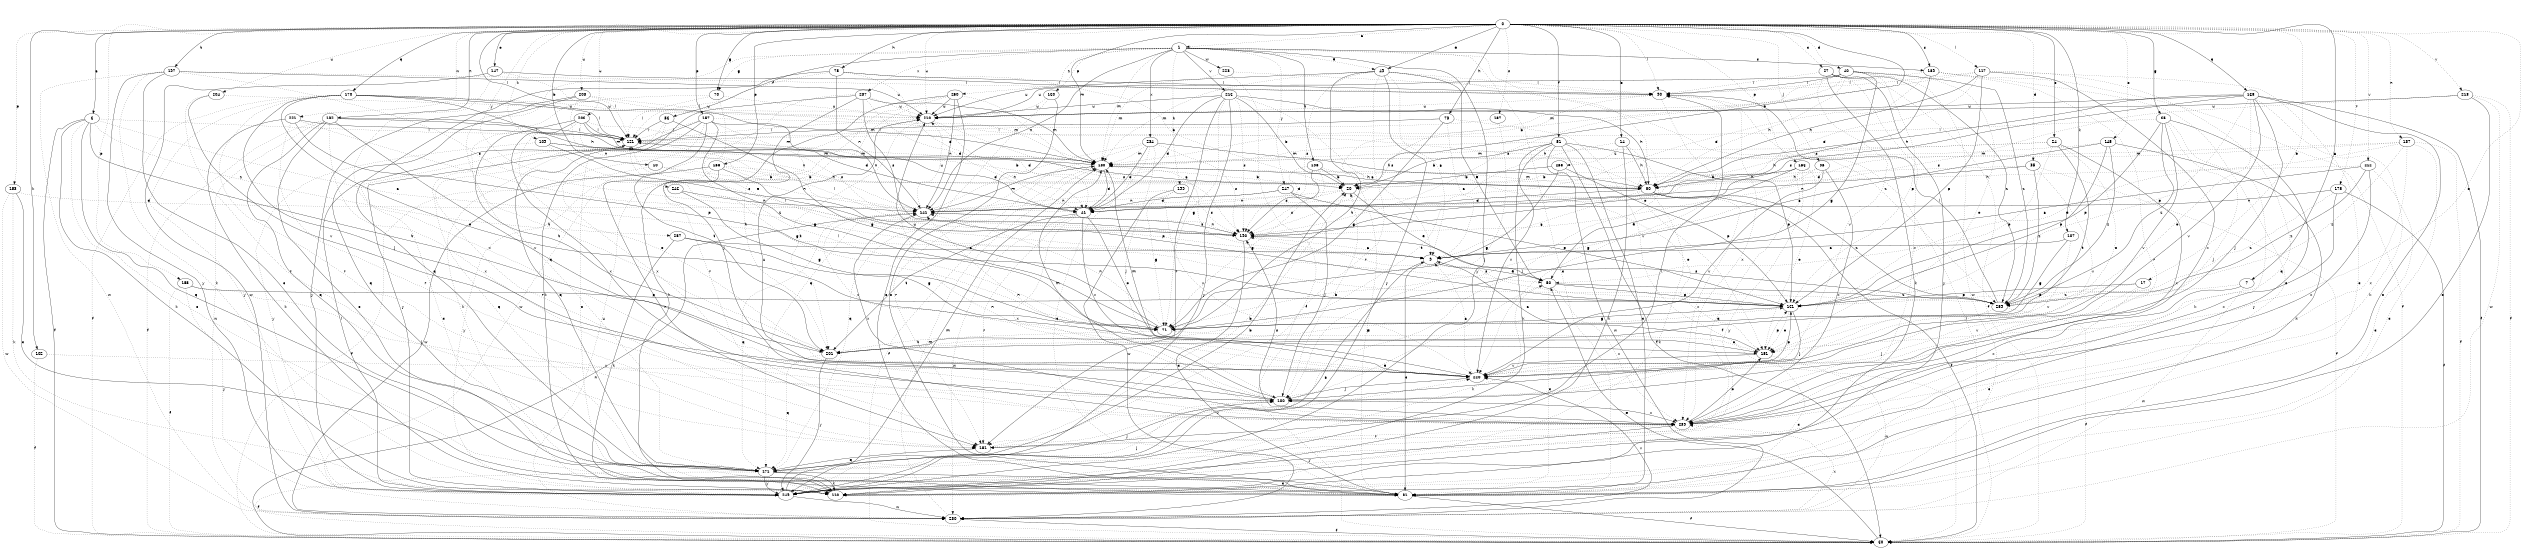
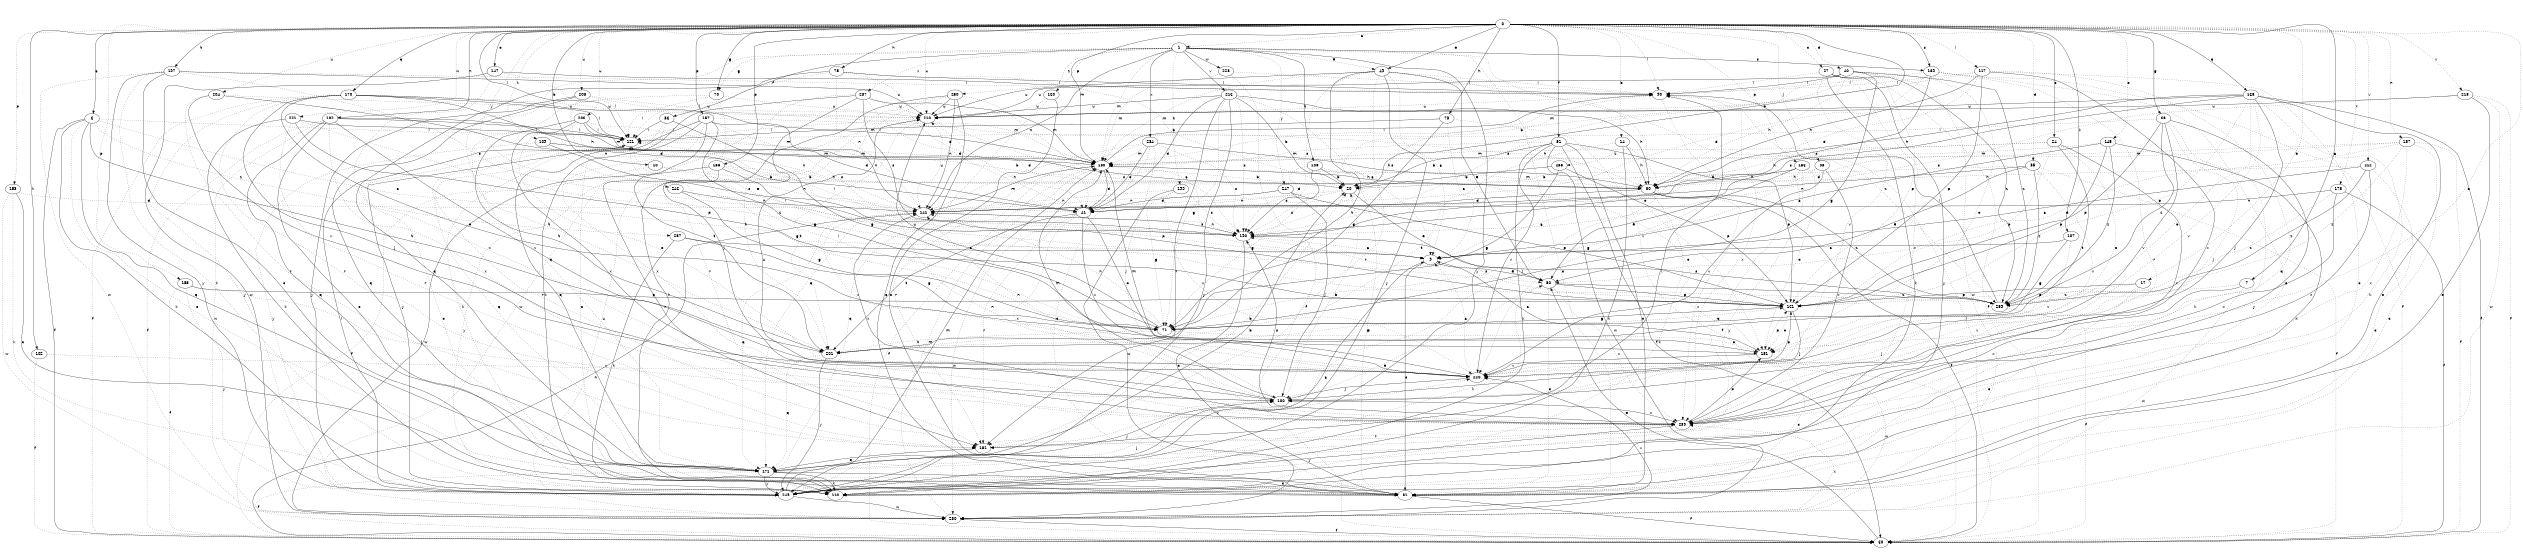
(1611, 37) -> (1611, 37)
(1498, 118) -> none
none -> (1376, 128)
(856, 146) -> (856, 146)
(916, 163) -> (734, 164)
none -> (1798, 250)
(1908, 334) -> (1908, 334)
